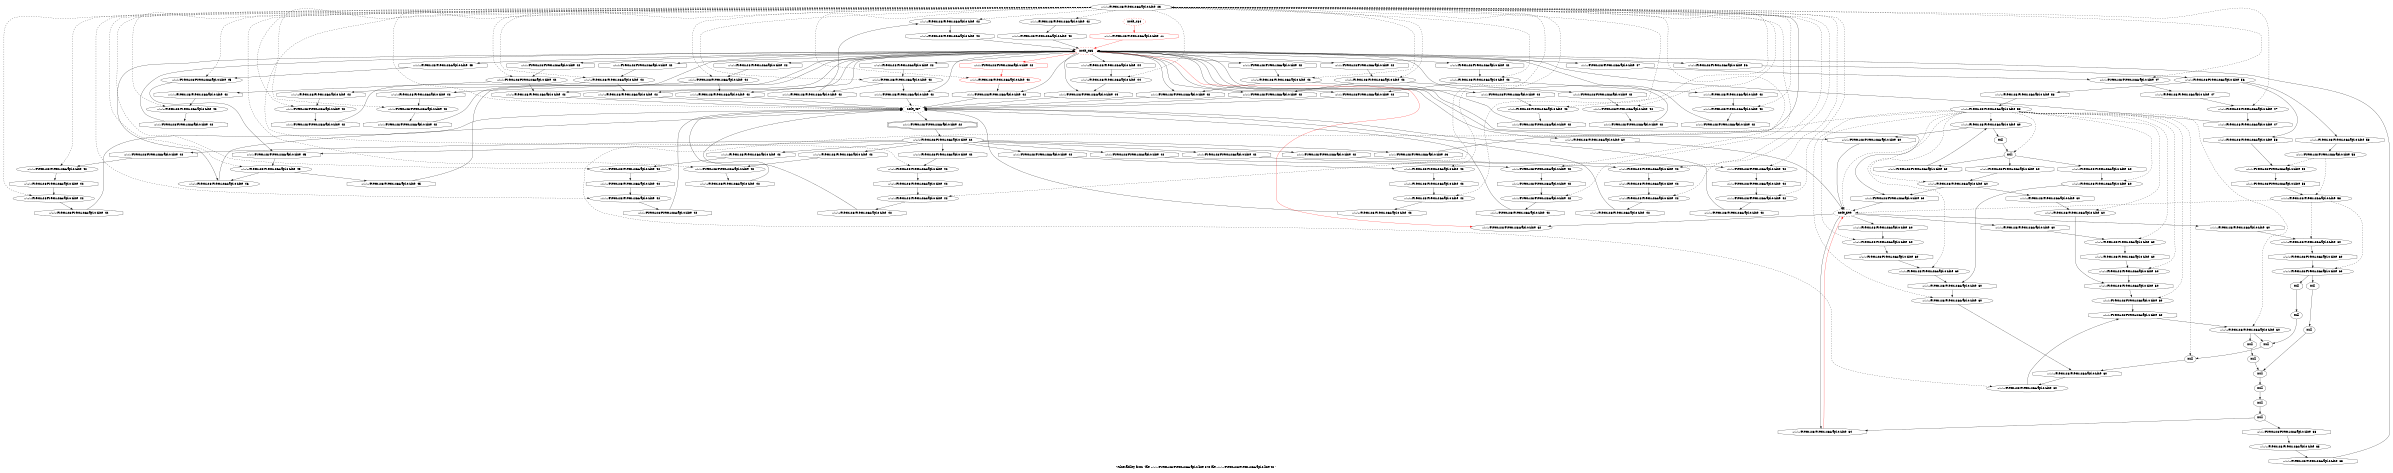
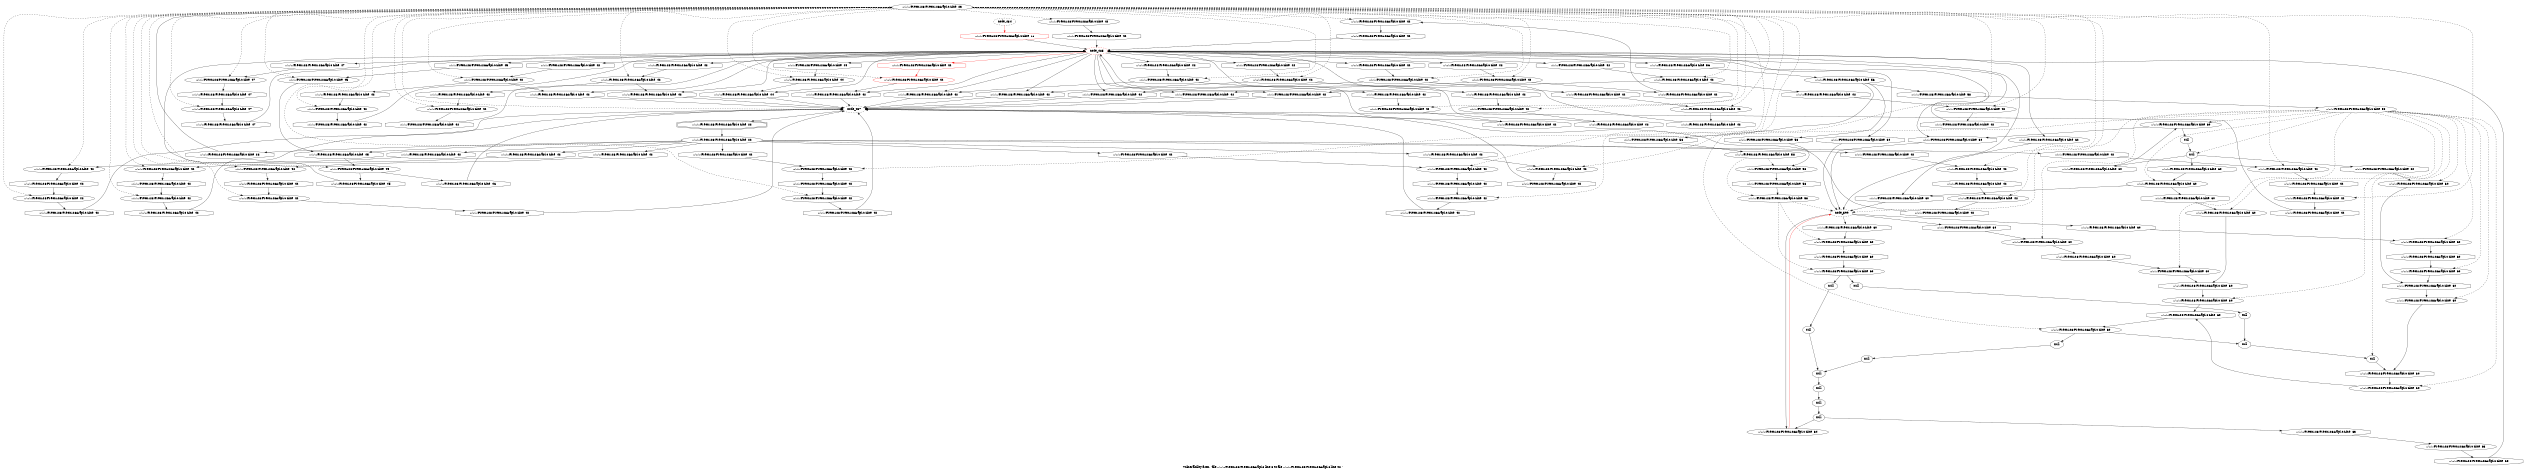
(1134, 22) -> (1005, 22)
(1109, 44) -> (1055, 44)
(514, 55) -> none
(1395, 118) -> (1603, 53)
(219, 184) -> (466, 184)
(1692, 221) -> (1933, 165)
(1822, 432) -> (1788, 432)
